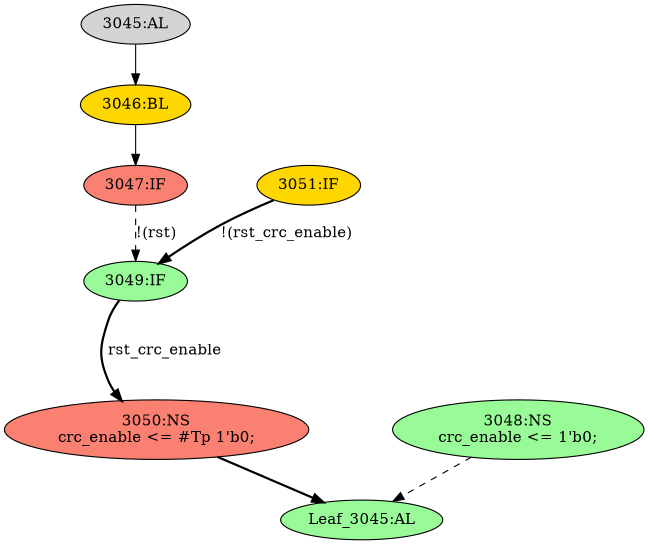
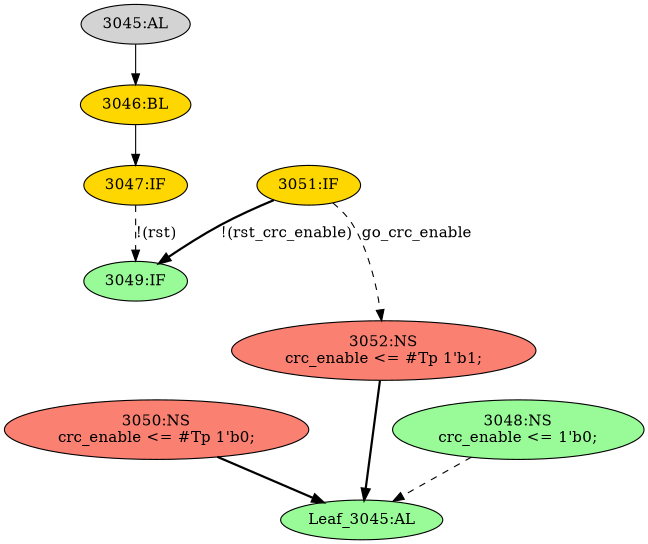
(136, 185) -> (136, 185)
(102, 346) -> none
none -> (384, 351)
